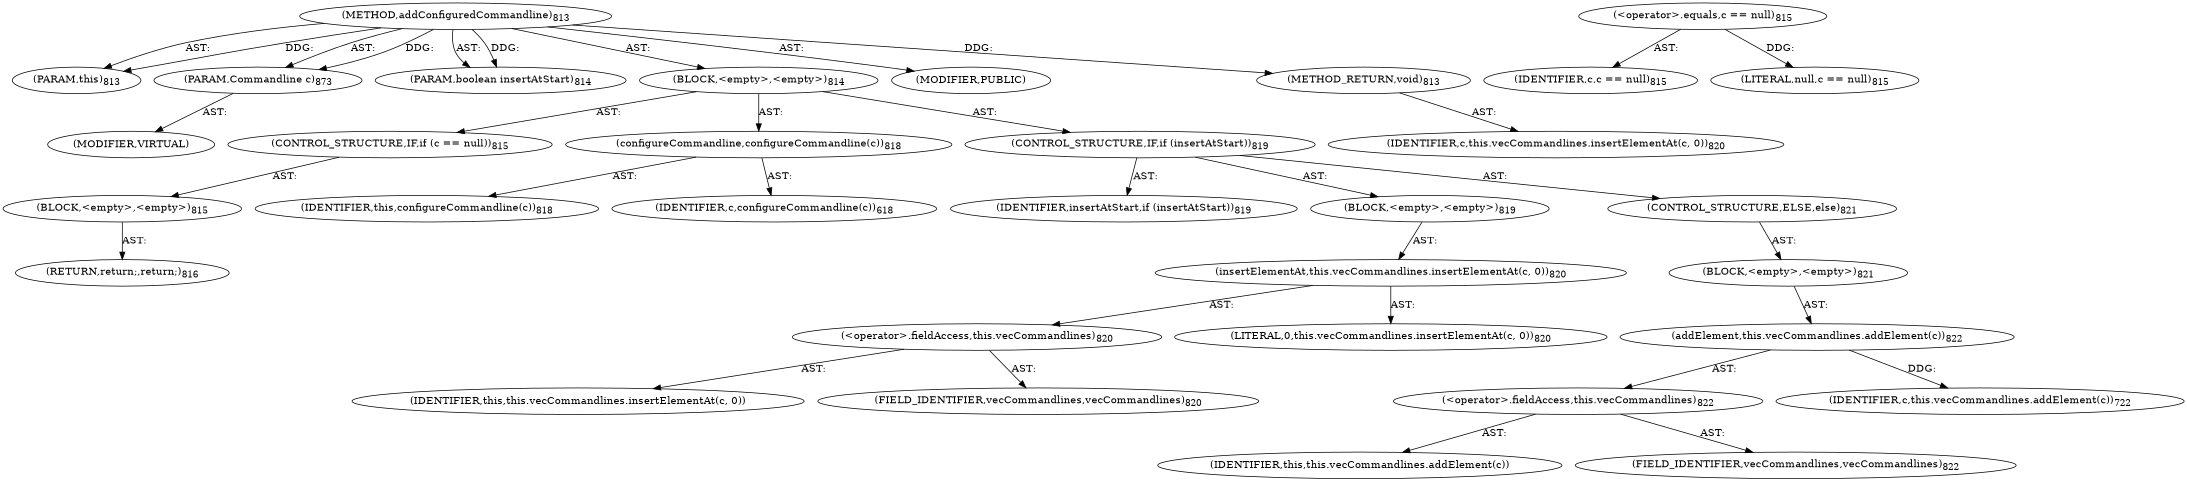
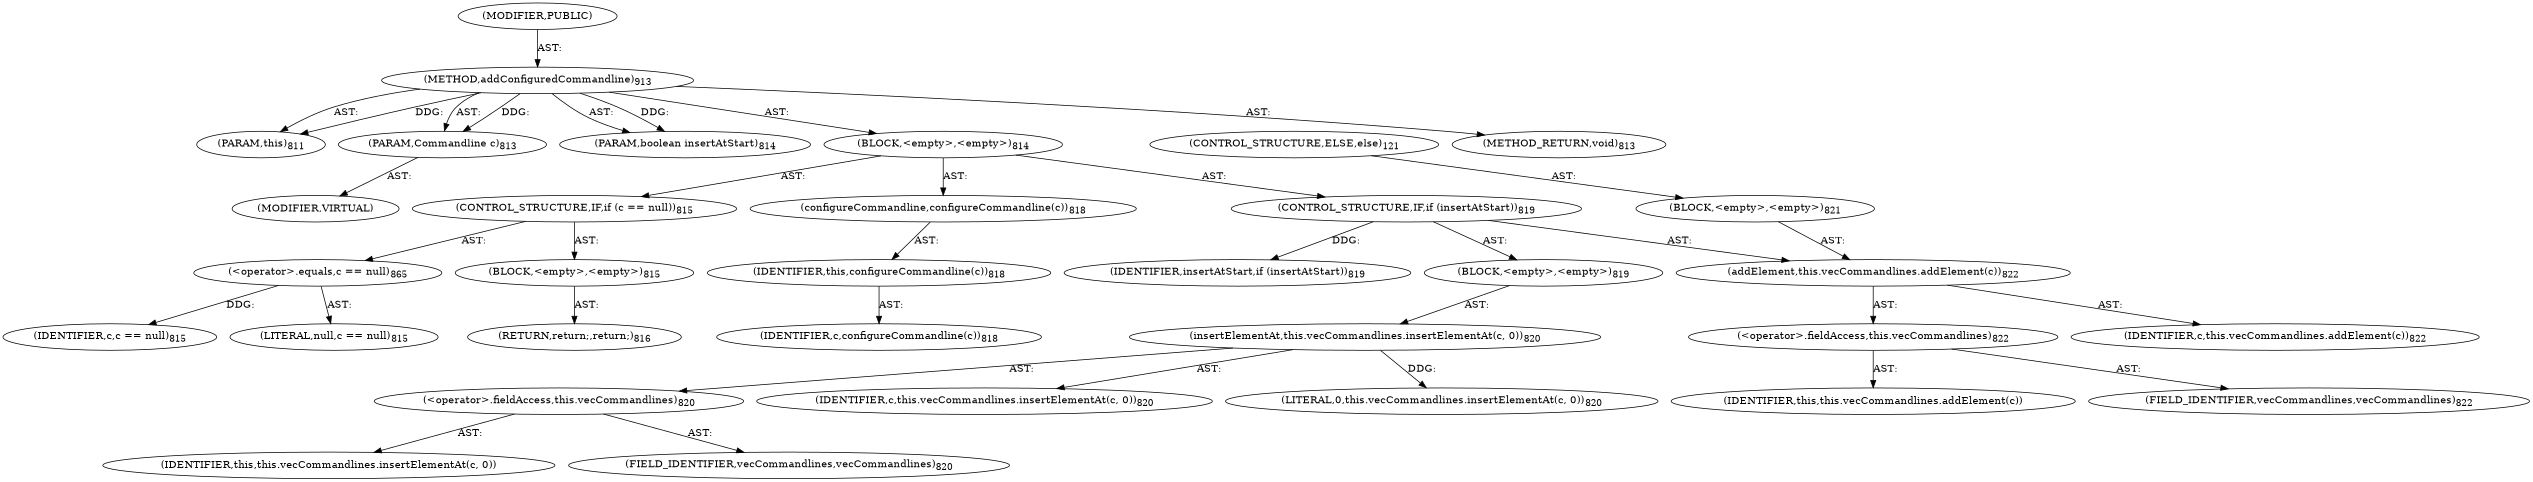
(561, 15) -> (643, 79)
(1784, 15) -> (399, 272)
(727, 48) -> (538, 45)
(980, 48) -> (1260, 112)
(1668, 48) -> (242, 305)
(1782, 48) -> (341, 305)
(112, 79) -> (296, 143)
(324, 79) -> (508, 143)
(1455, 111) -> (1179, 369)
(766, 173) -> (879, 301)
(1147, 177) -> (1348, 241)
(1446, 177) -> (1635, 240)
(885, 208) -> (990, 336)
(1849, 208) -> (1391, 143)
none -> (449, 240)
(1405, 305) -> (1424, 369)
(1924, 369) -> (2112, 305)
(2123, 400) -> (2418, 336)
